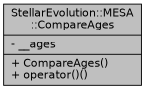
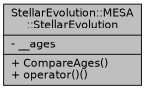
(73, 25) -> (73, 25)
